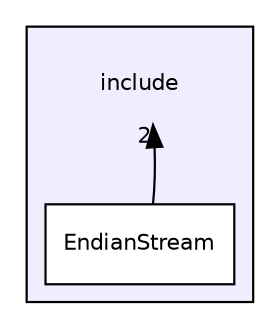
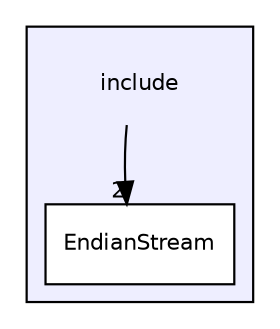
(155, 176) -> (125, 153)
